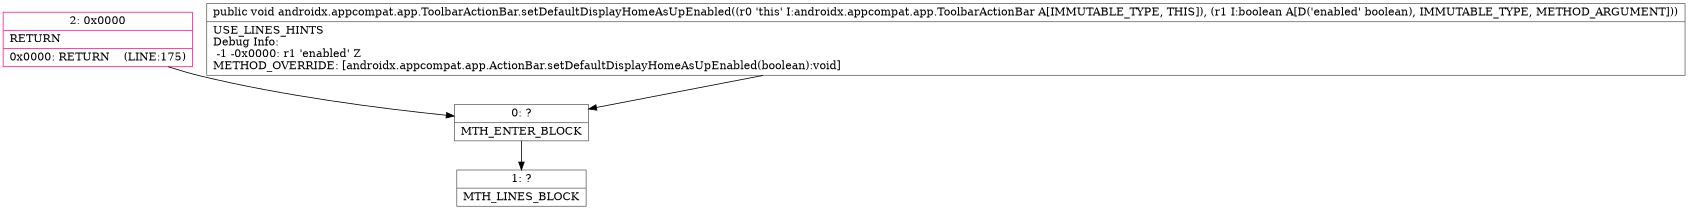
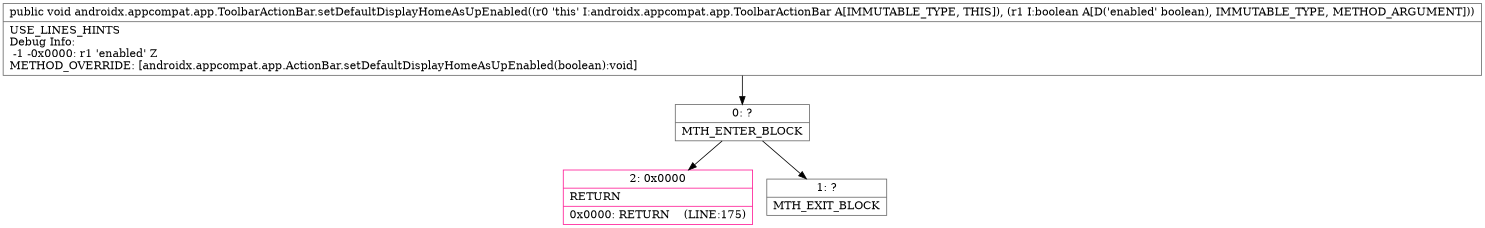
(306, 97) -> (708, 153)
(521, 197) -> (827, 206)
